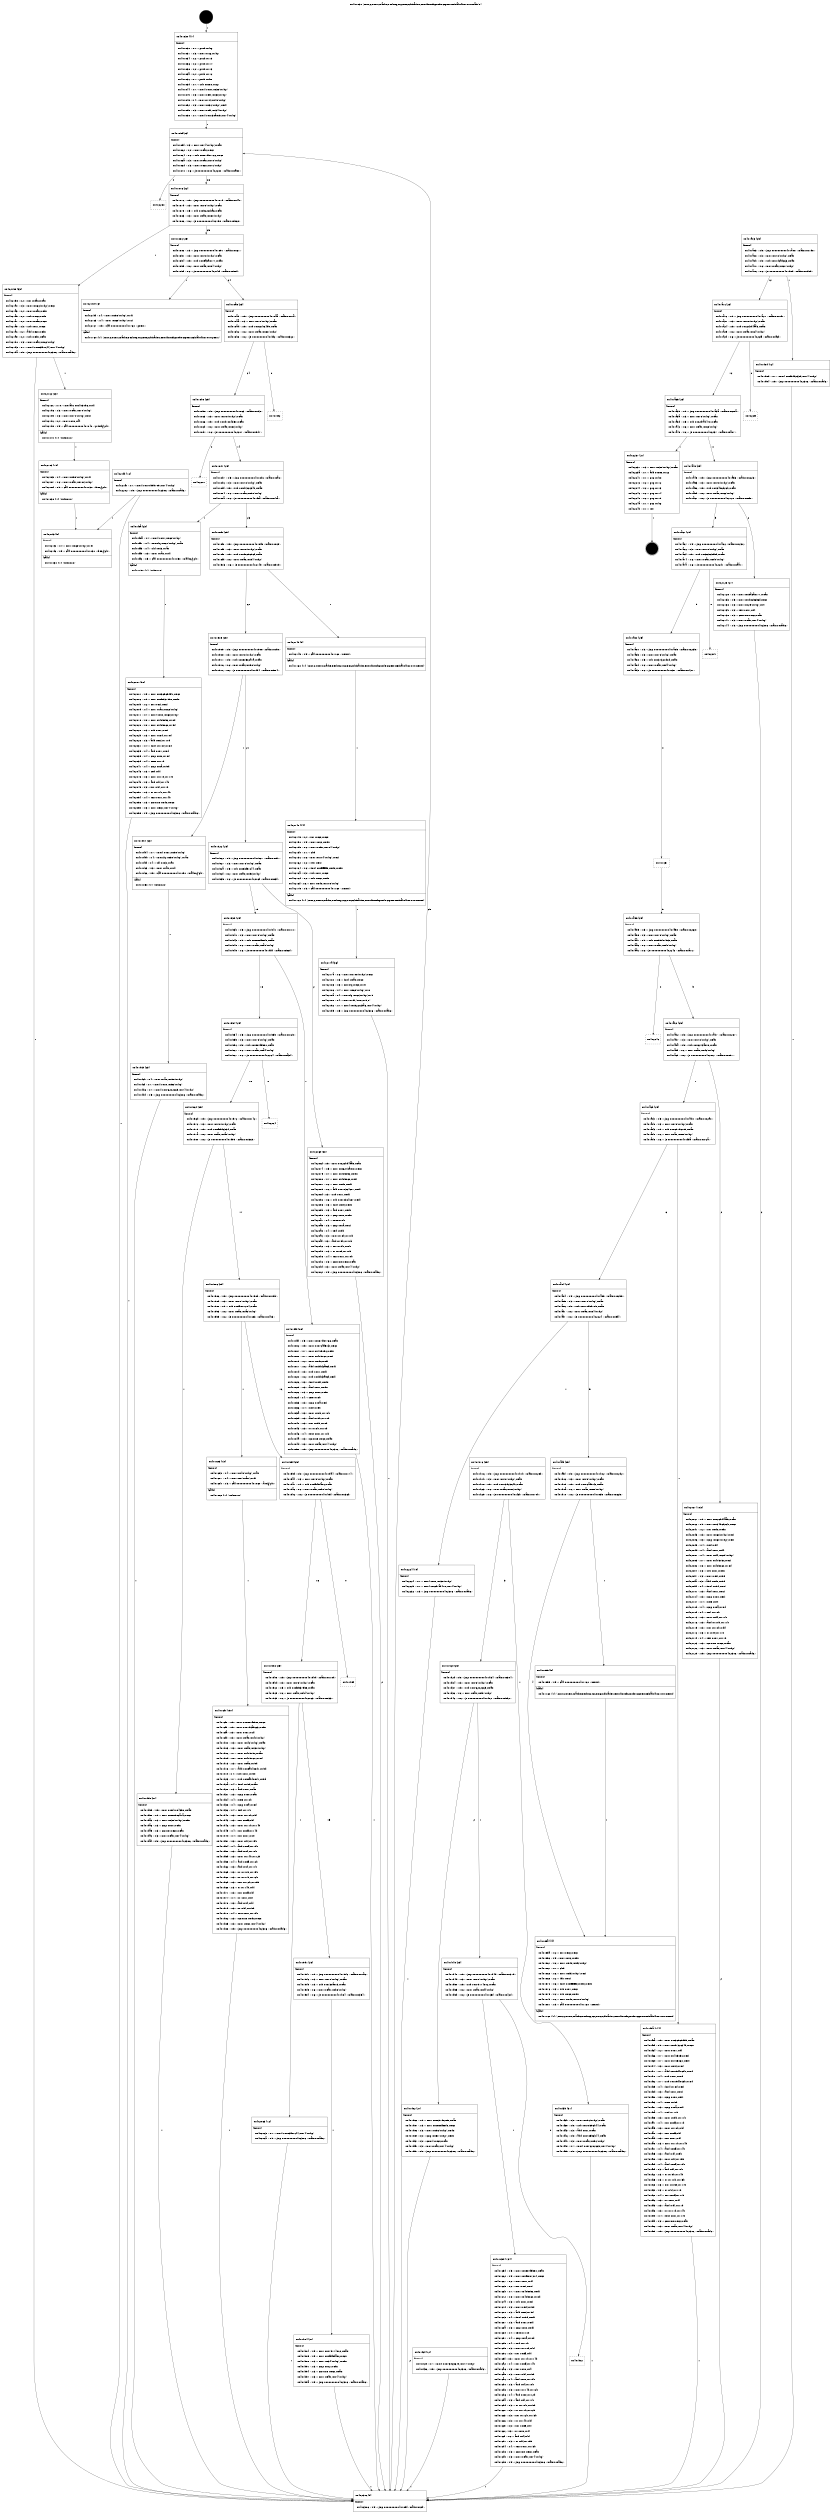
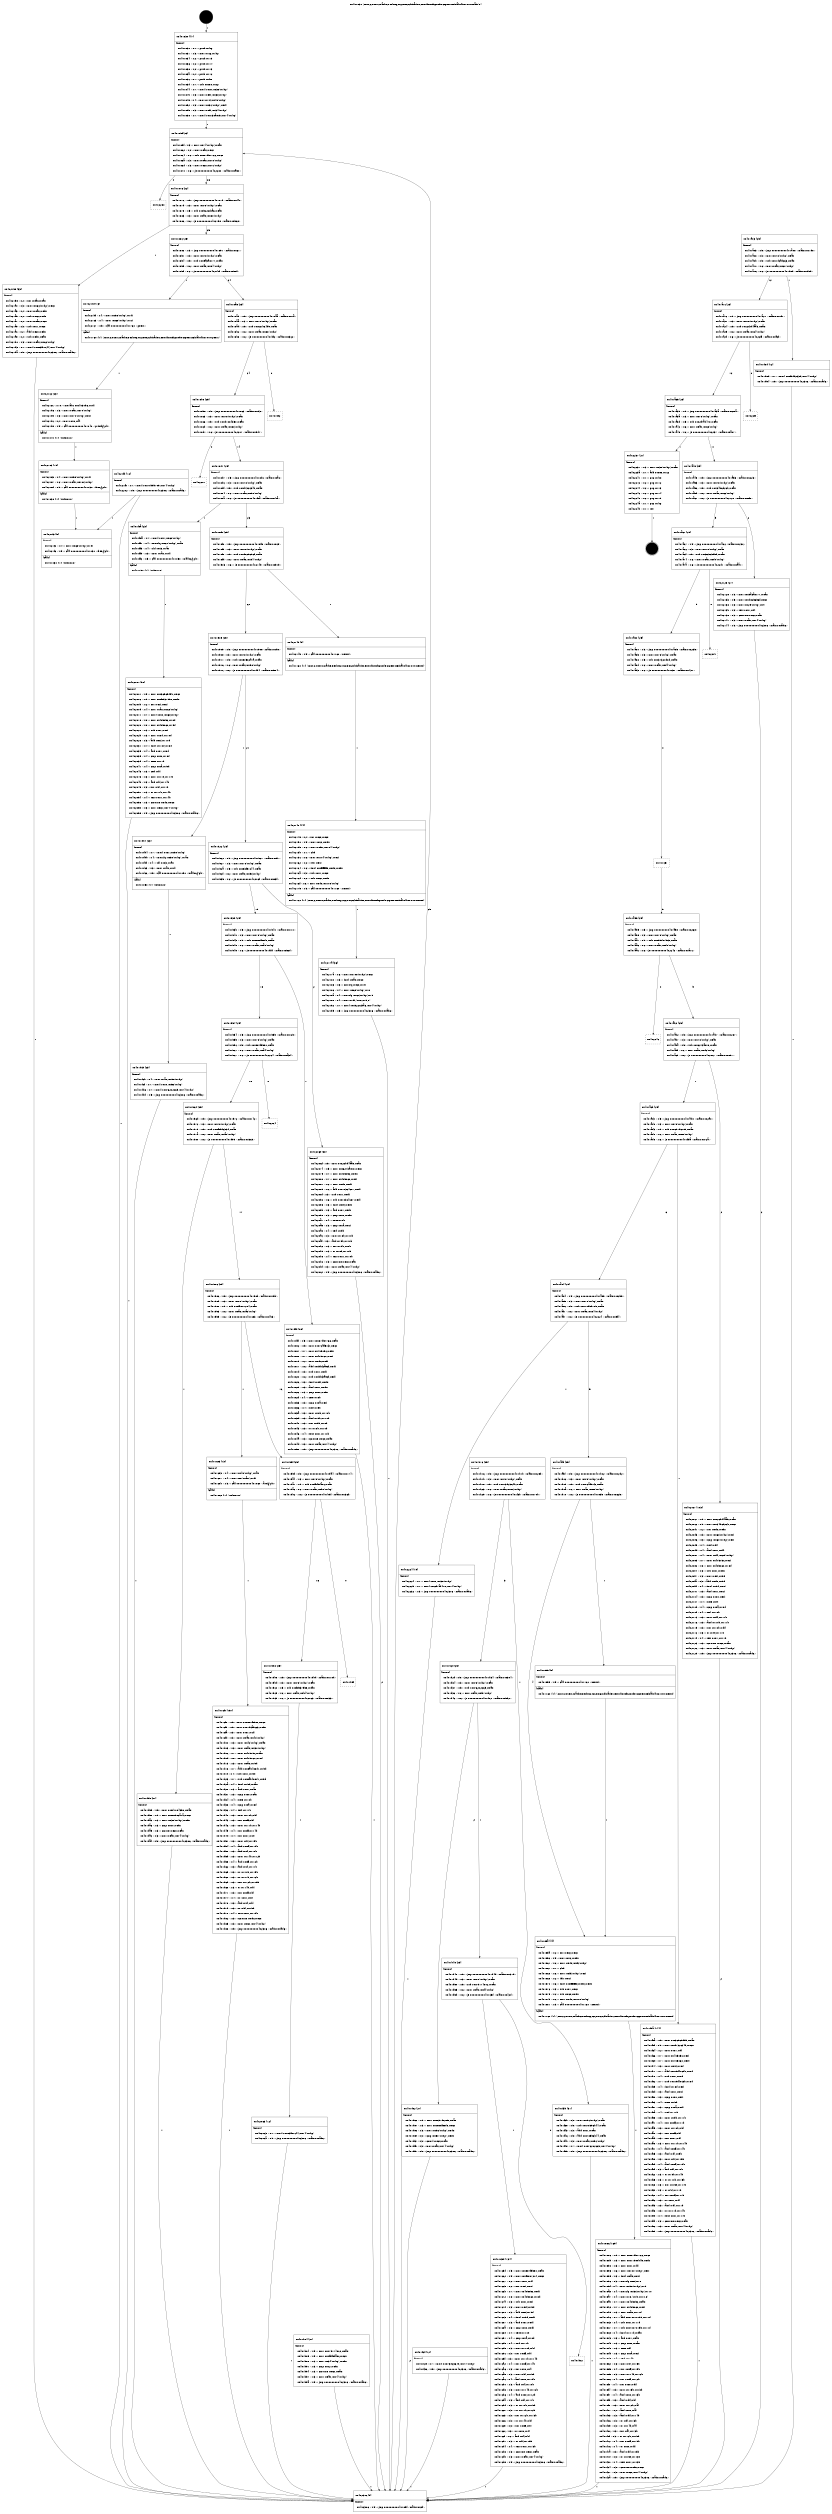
(59, 372) -> (116, 365)
(332, 1979) -> none
none -> (633, 2361)
